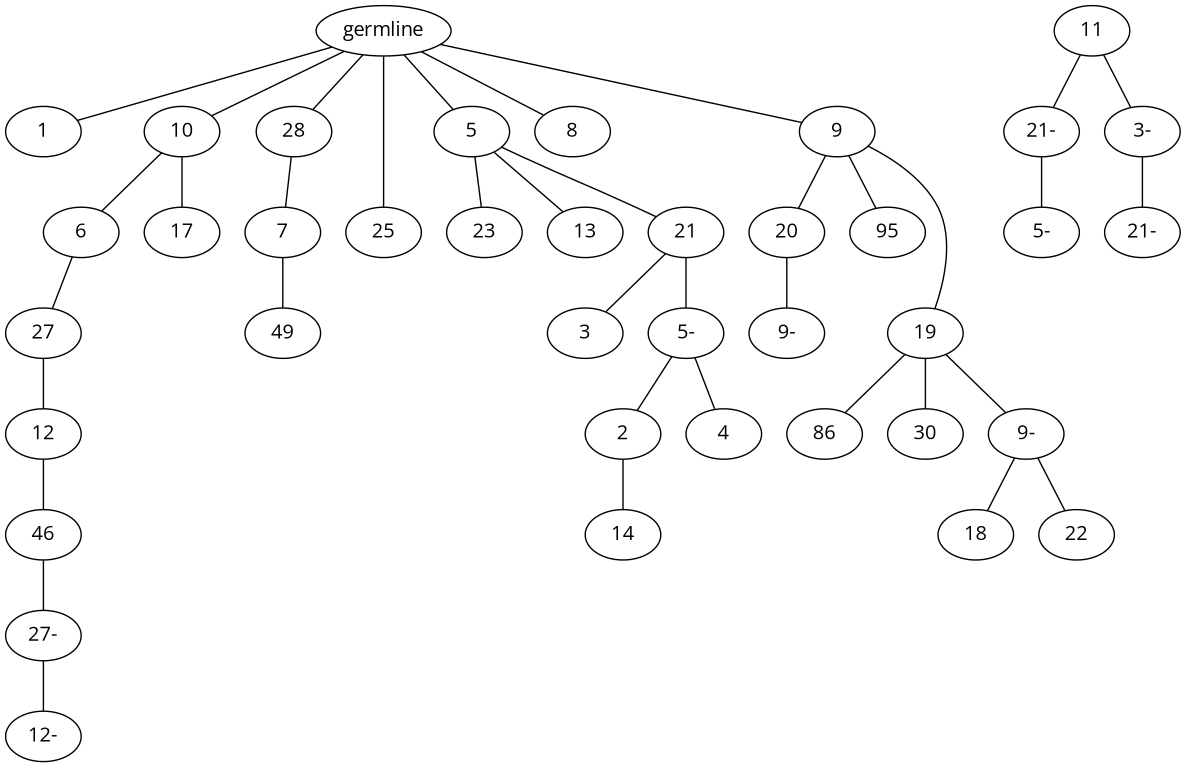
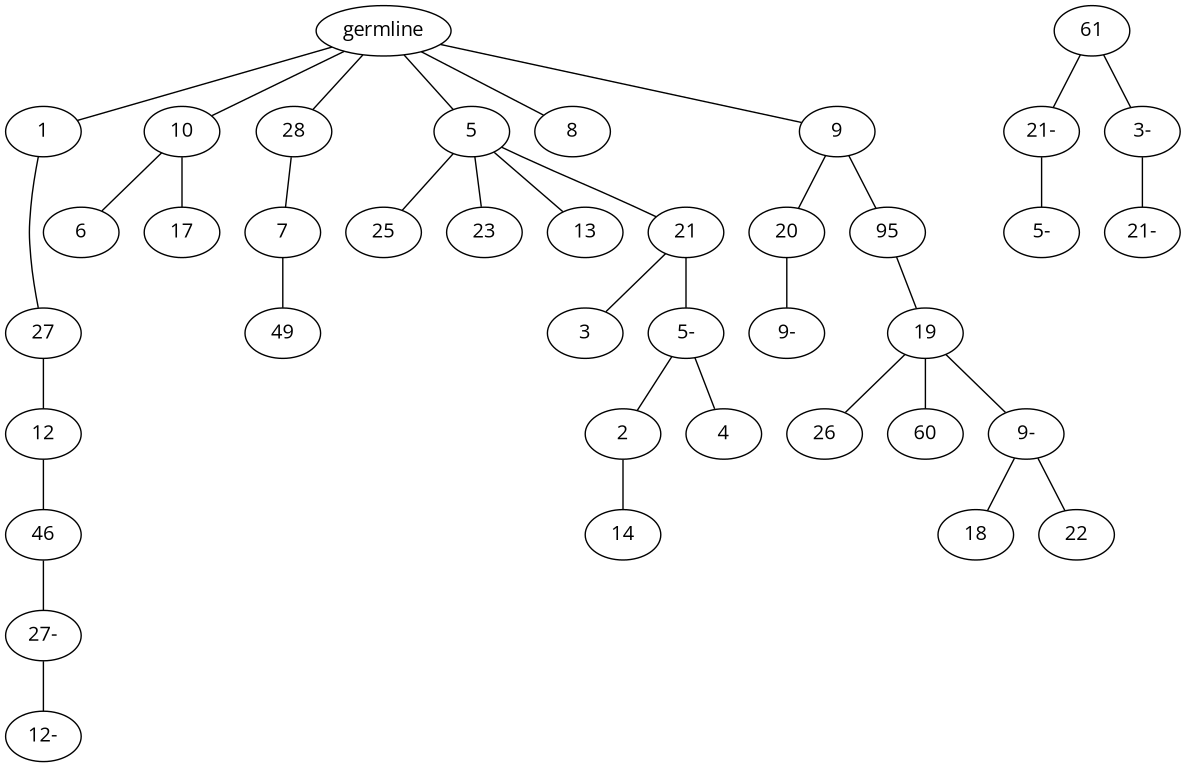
(1092, 31) -> (1092, 31)
(384, 132) -> (428, 182)
(940, 212) -> (906, 283)
(62, 283) -> (29, 232)
(825, 434) -> (825, 434)
(925, 434) -> (925, 434)
